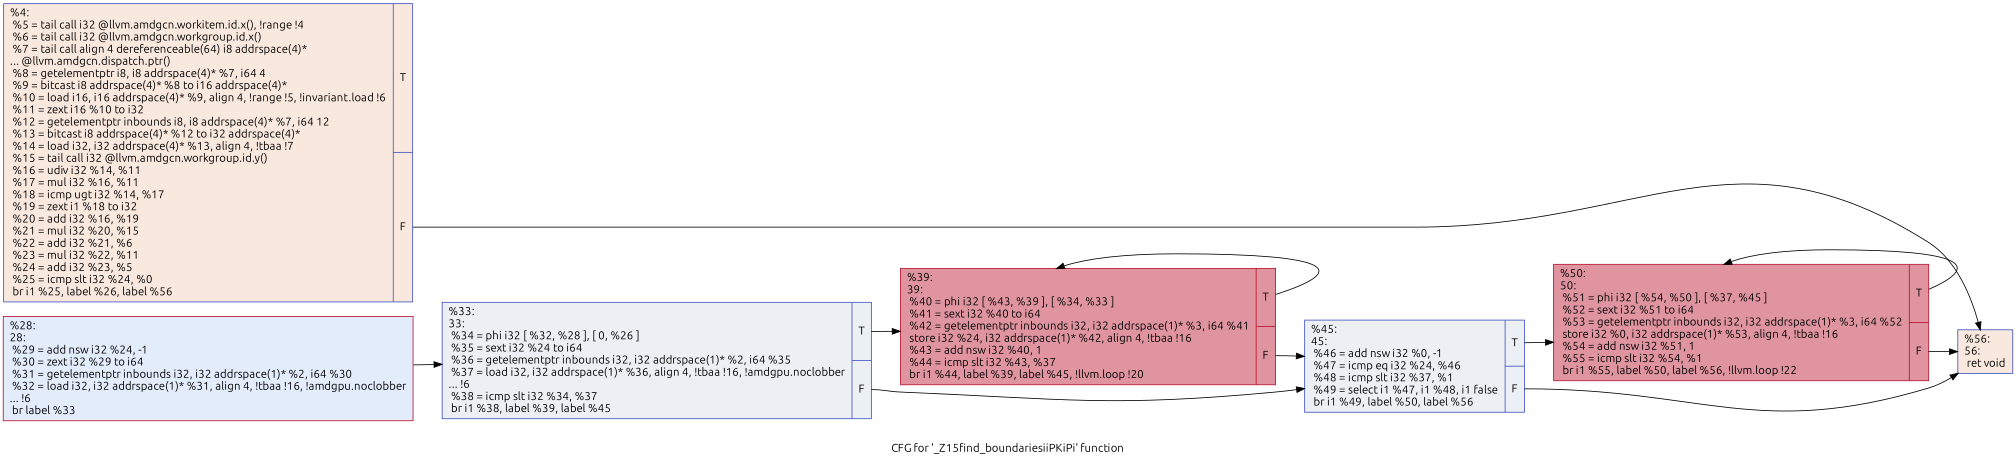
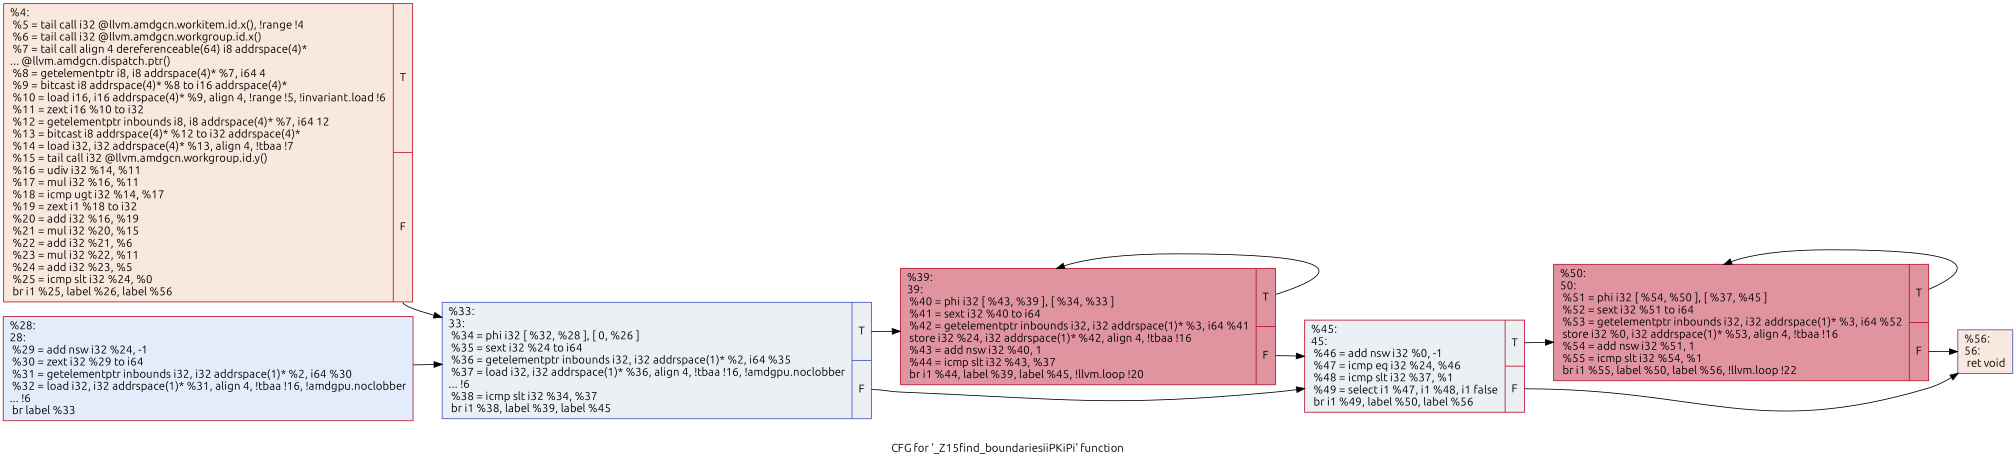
(208, 153) -> (208, 153)
(1226, 227) -> (418, 310)
(1415, 366) -> (1415, 366)
